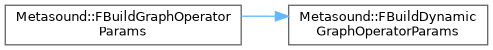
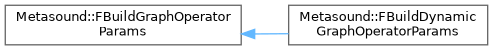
(258, 16) -> (272, 34)
